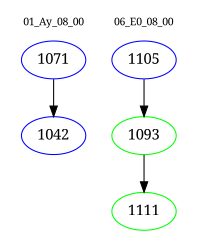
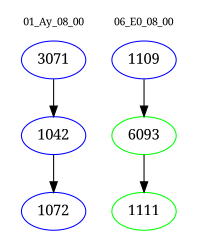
(54, 60) -> (54, 60)
(144, 60) -> (144, 60)
(144, 136) -> (144, 136)
none -> (54, 211)
